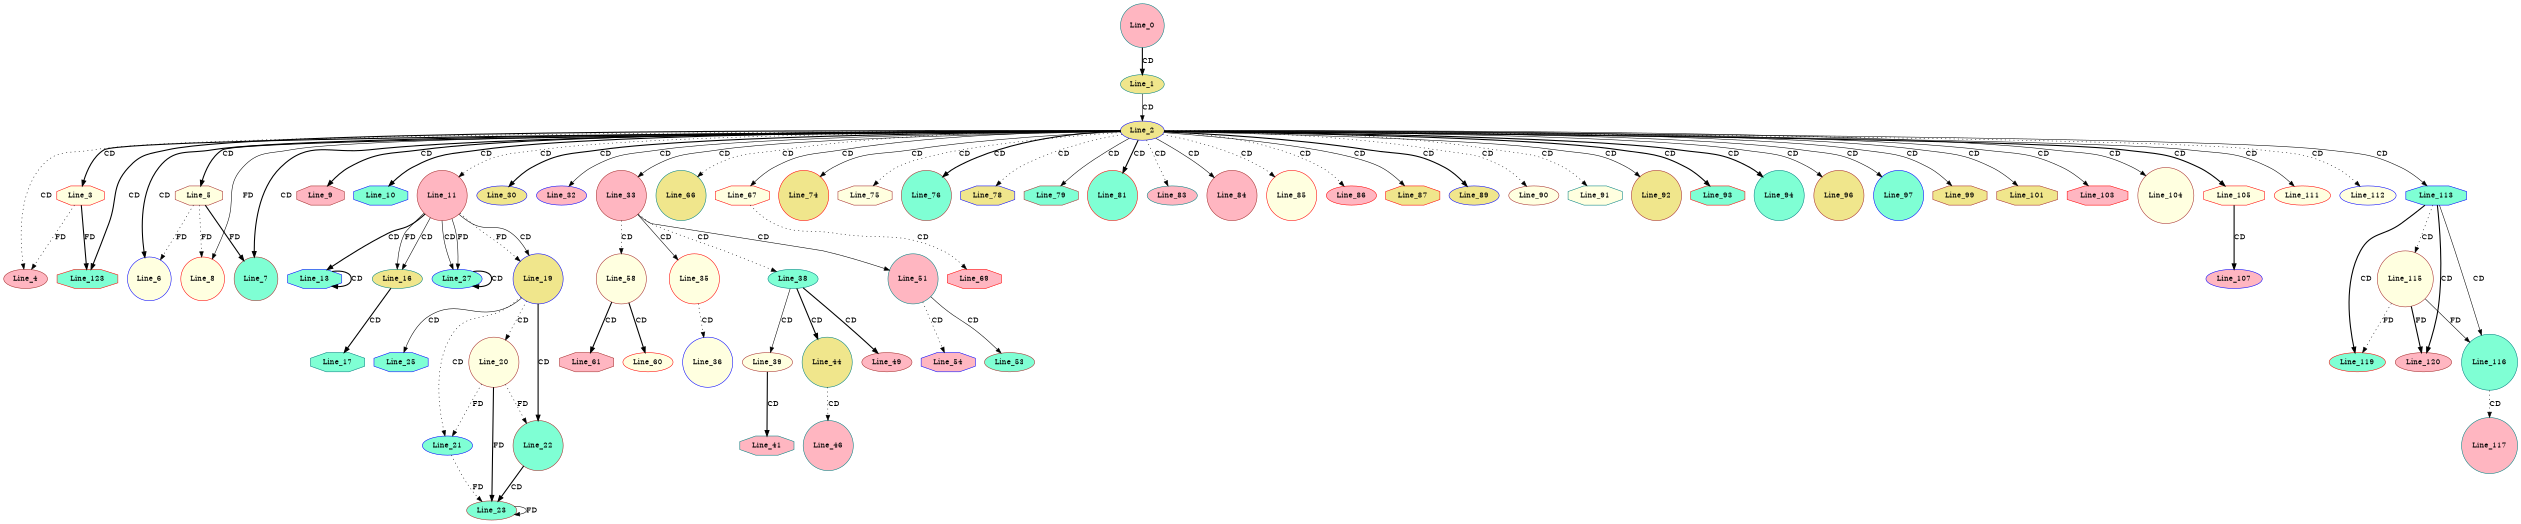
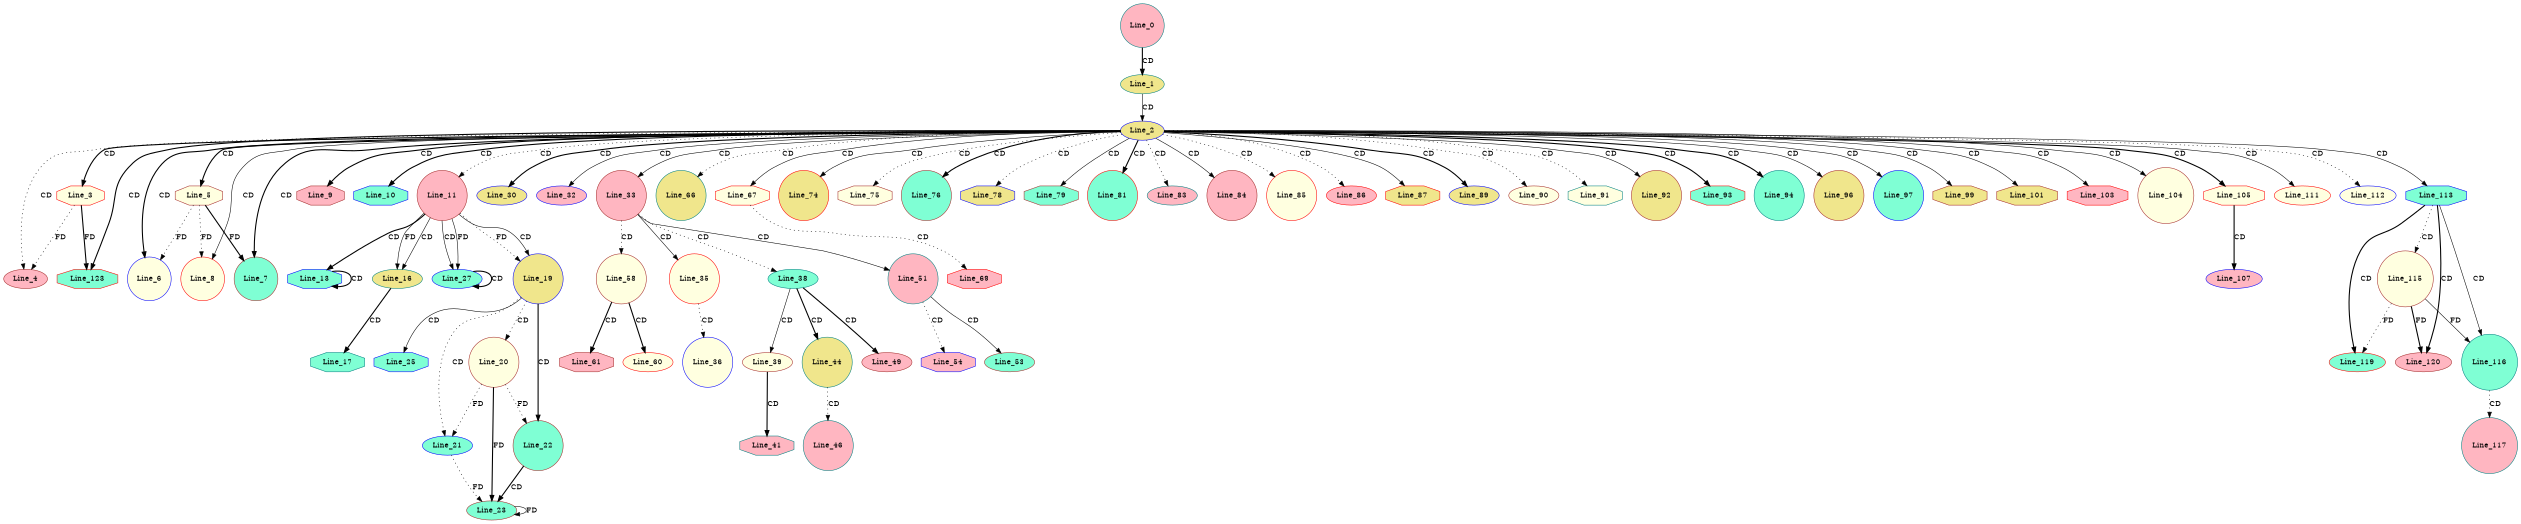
(249, 196) -> (249, 196)
